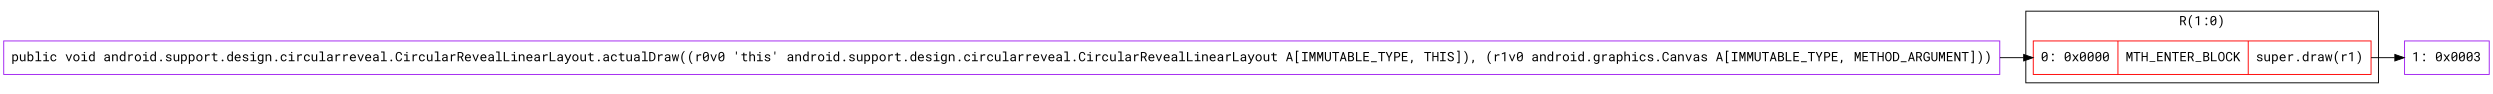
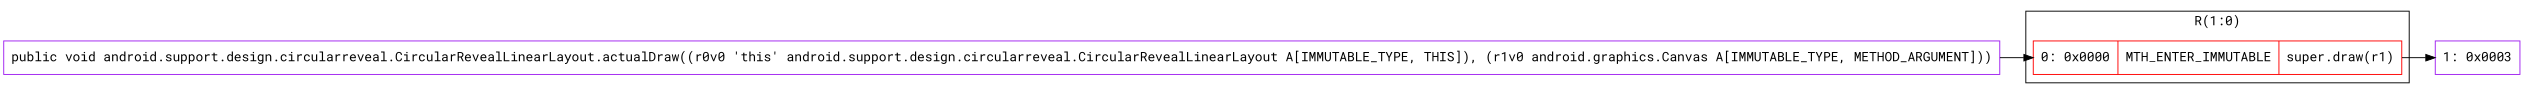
(2183, 57) -> (2198, 57)
